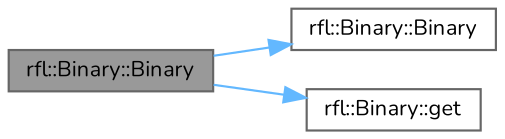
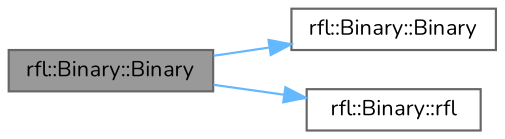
(394, 110) -> (394, 110)
